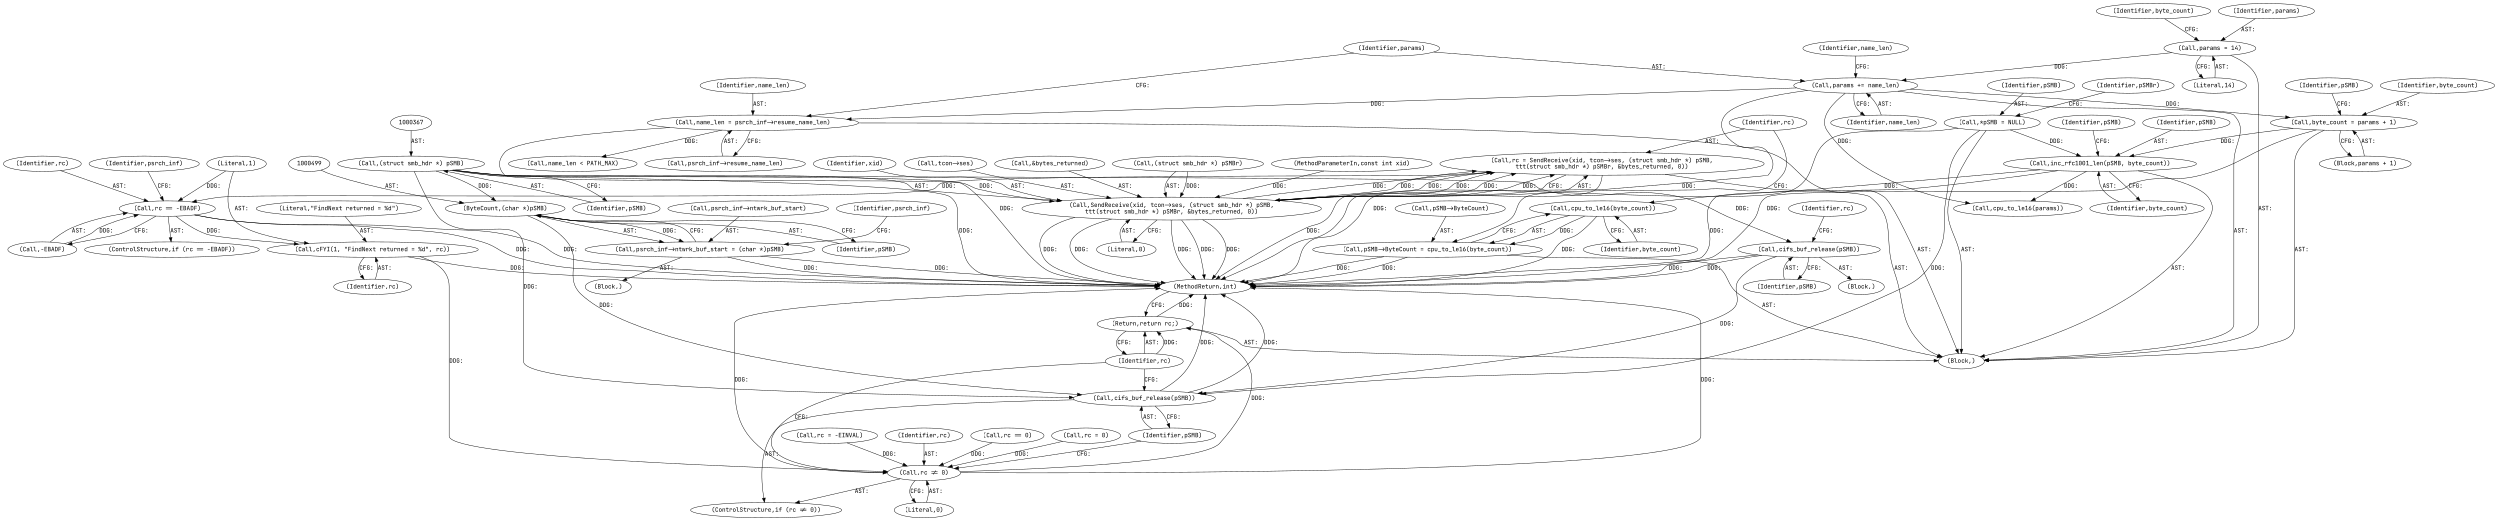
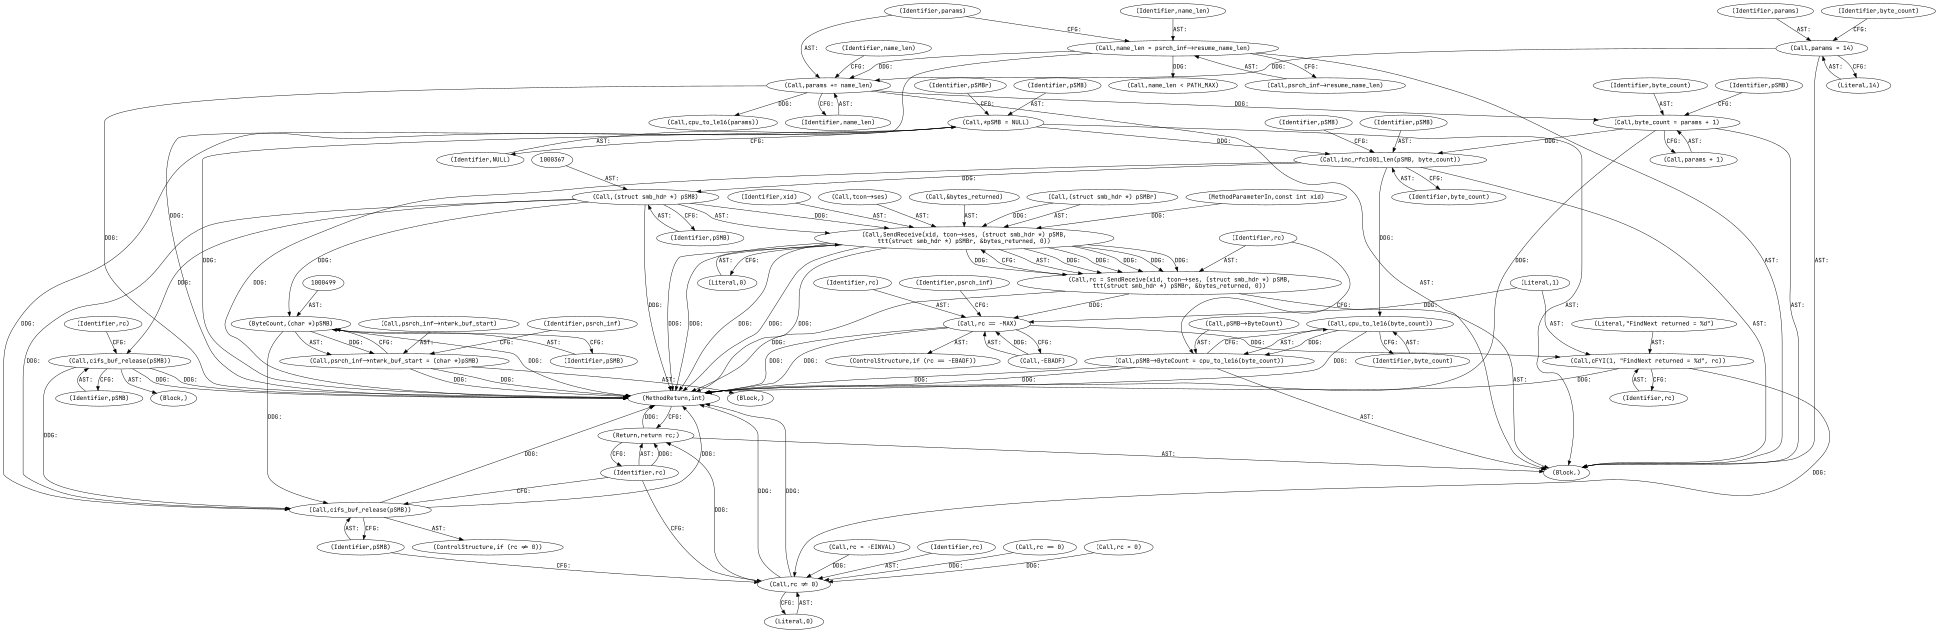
(1324, 104) -> (962, 56)
none -> (480, 160)
(2365, 164) -> (1694, 160)
(2061, 185) -> (1001, 174)
(167, 209) -> (987, 324)
none -> (484, 349)
(850, 490) -> none
